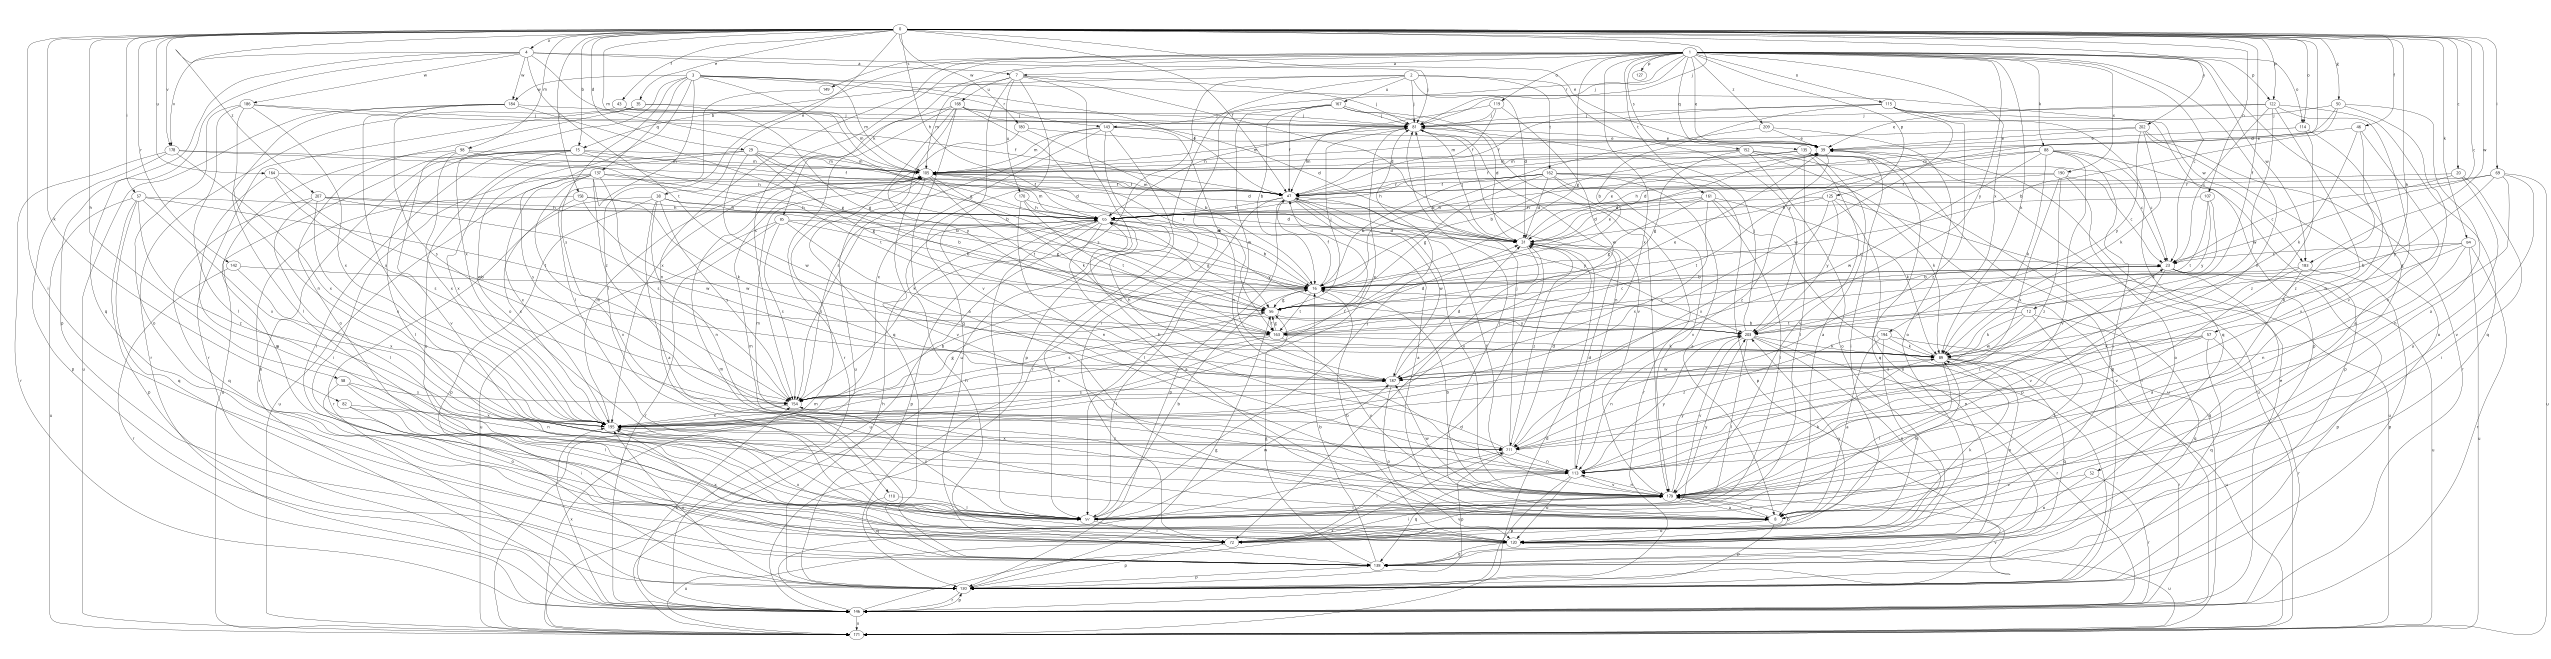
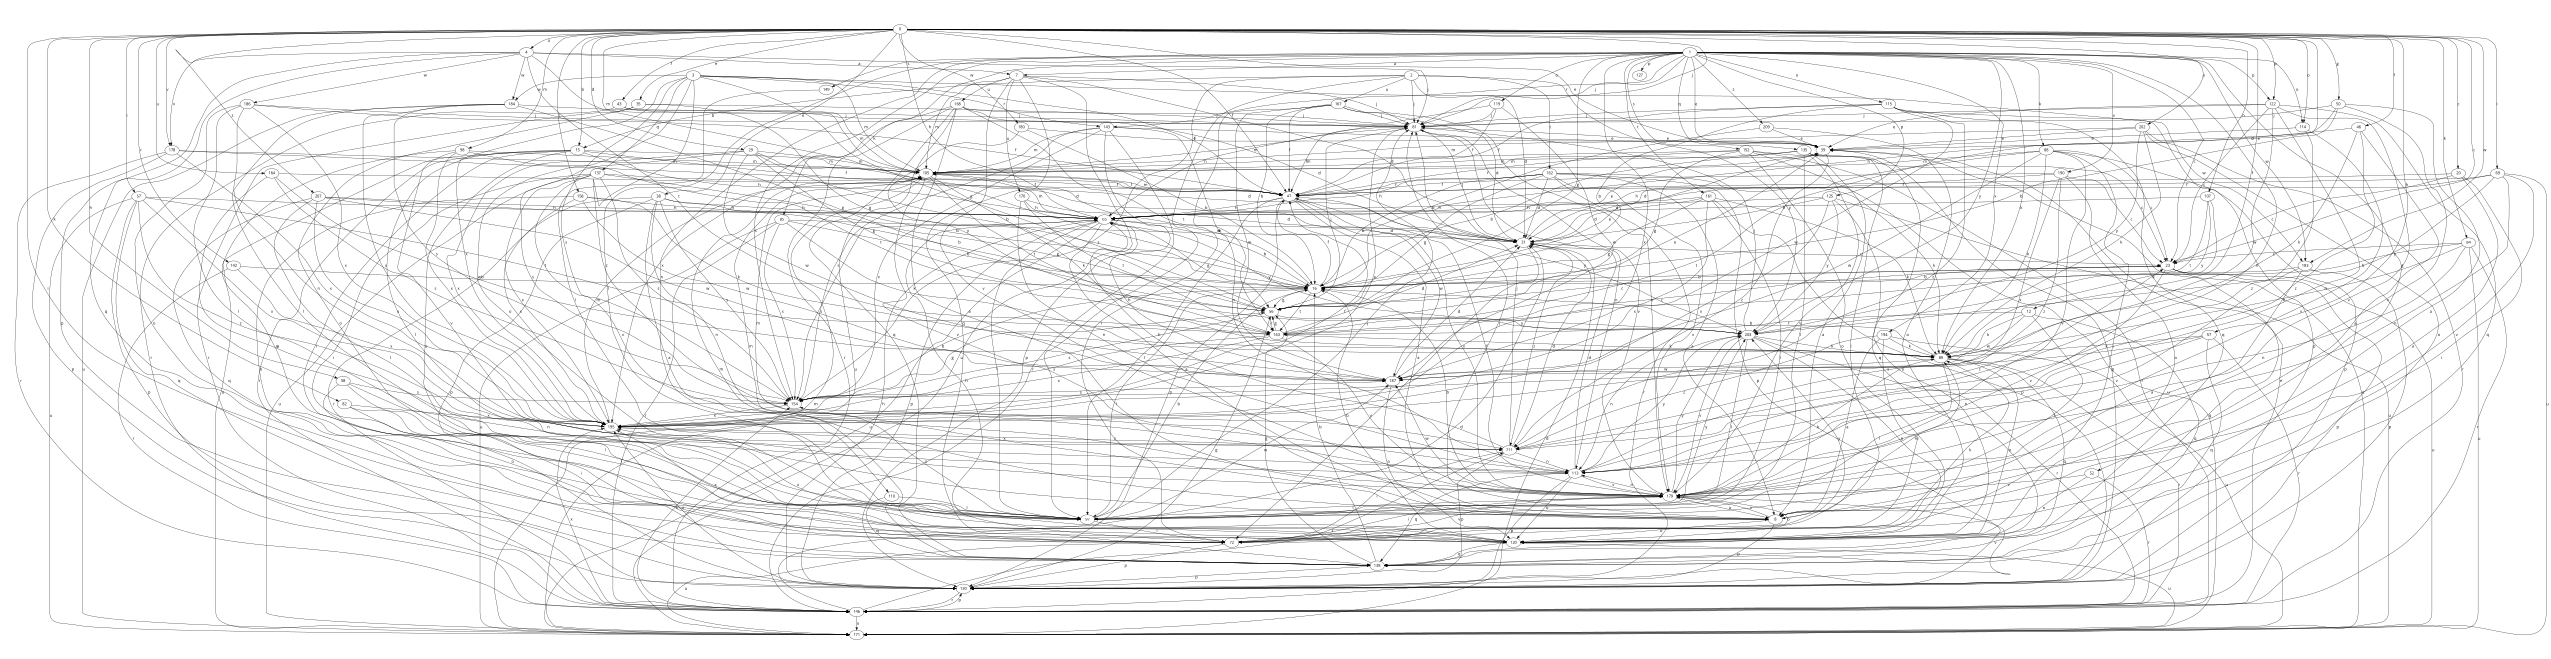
(2279, 624) -> (2268, 626)
